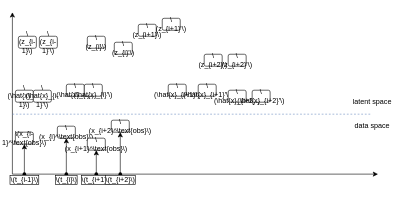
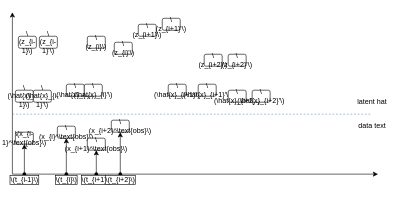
(373, 102) -> (373, 102)
(373, 126) -> (373, 126)
